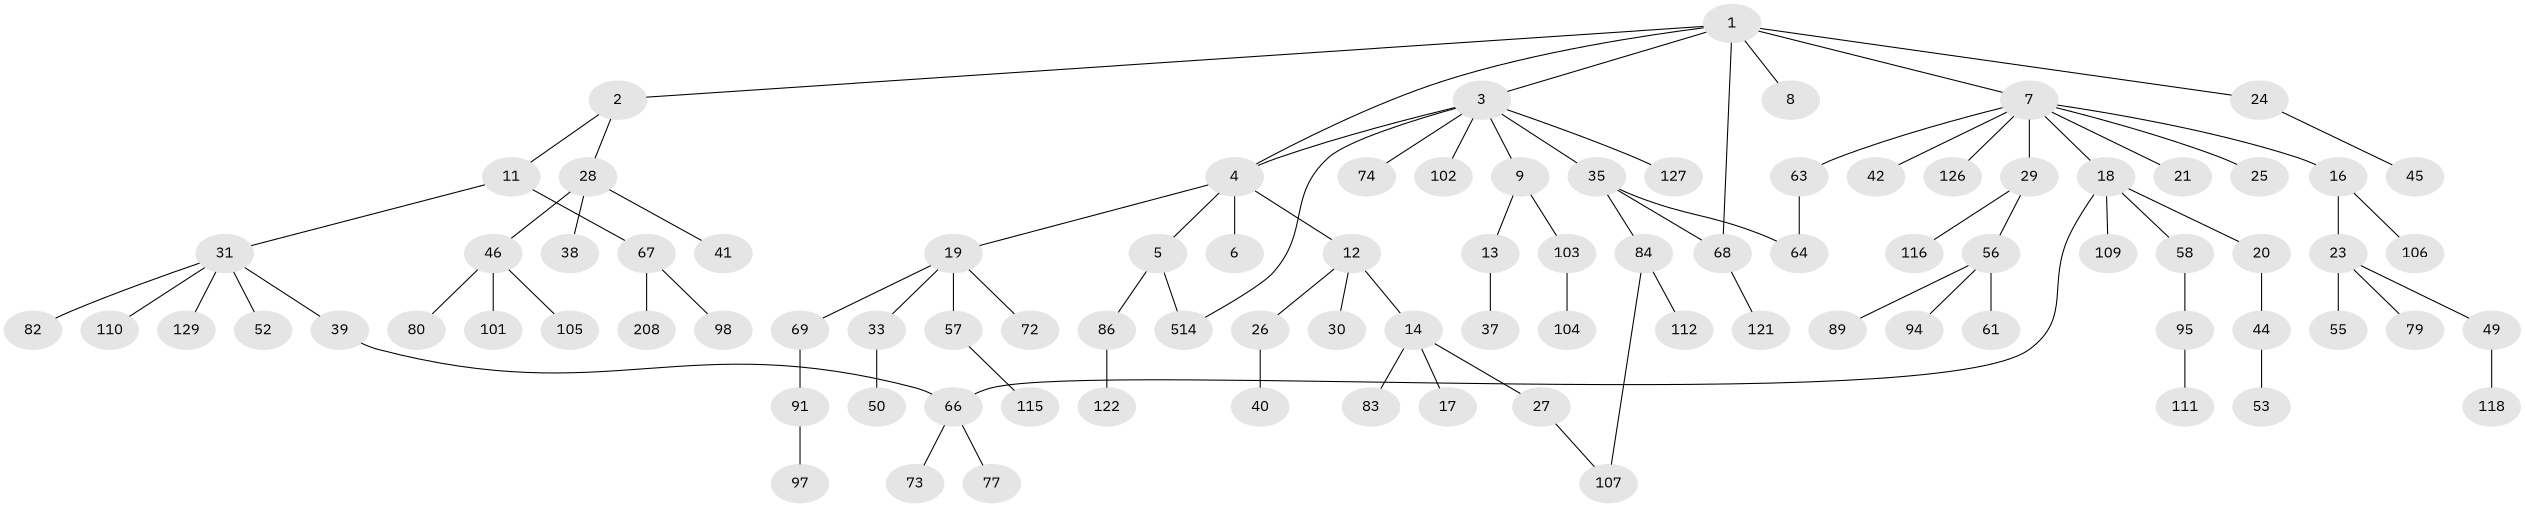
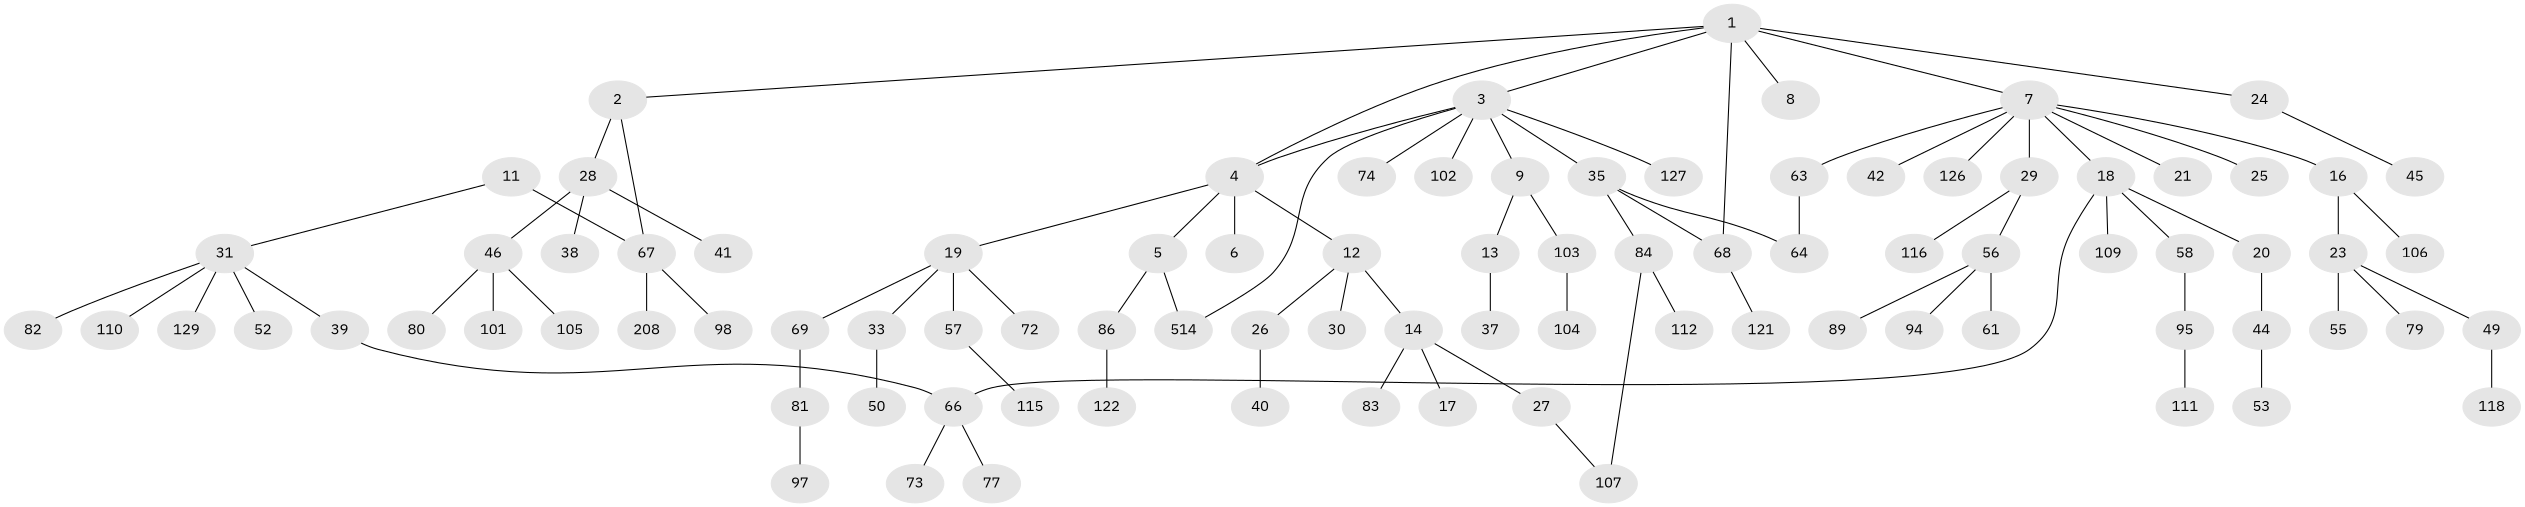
(565, 138) -> (632, 177)
(800, 407) -> (800, 407)
